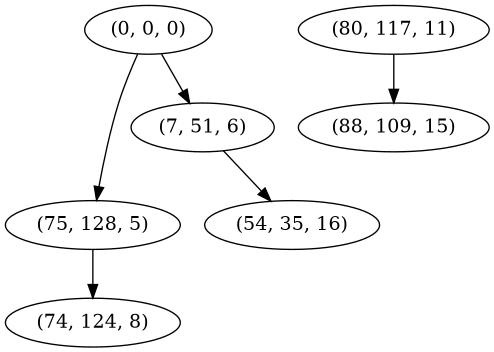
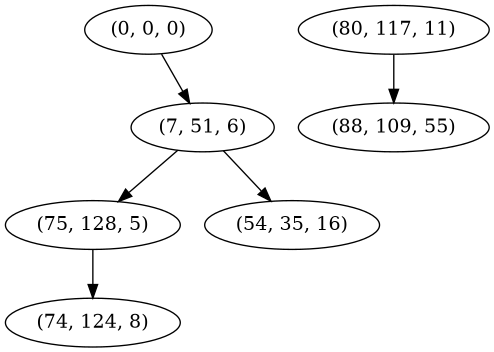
(114, 119) -> (153, 171)
(394, 127) -> (394, 127)
